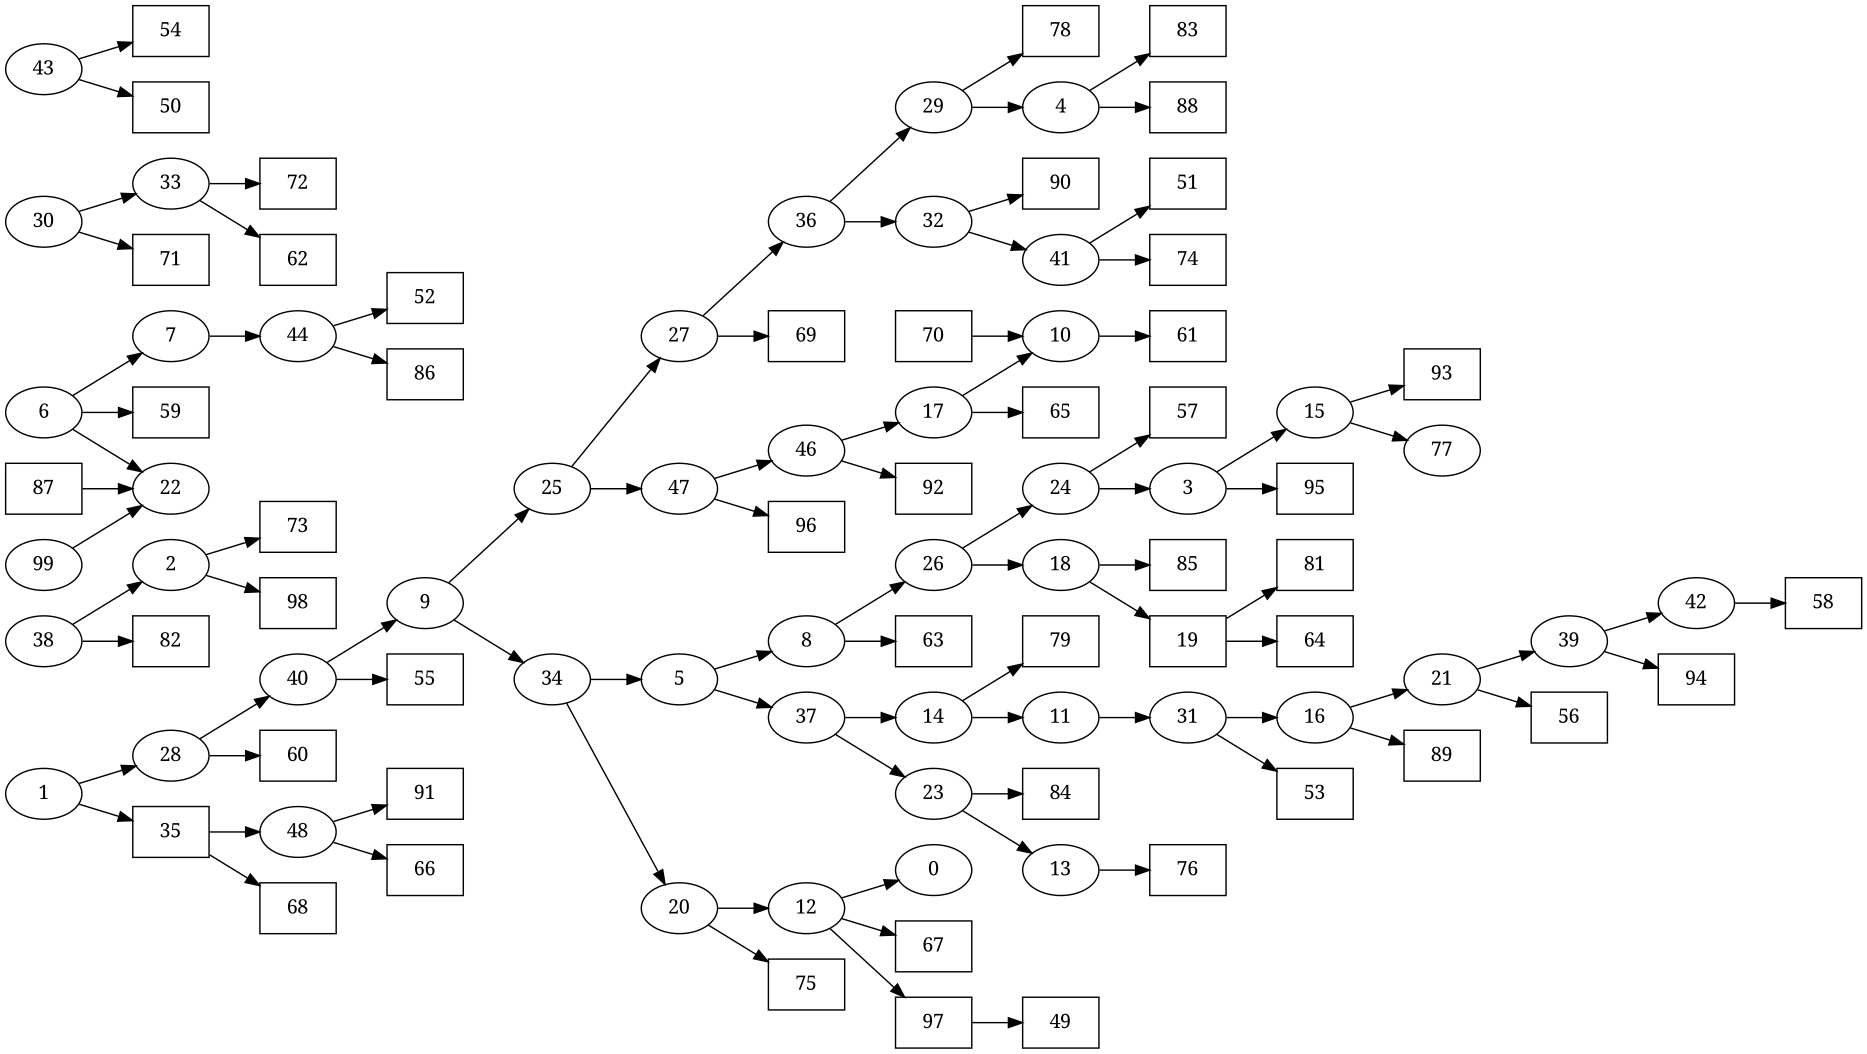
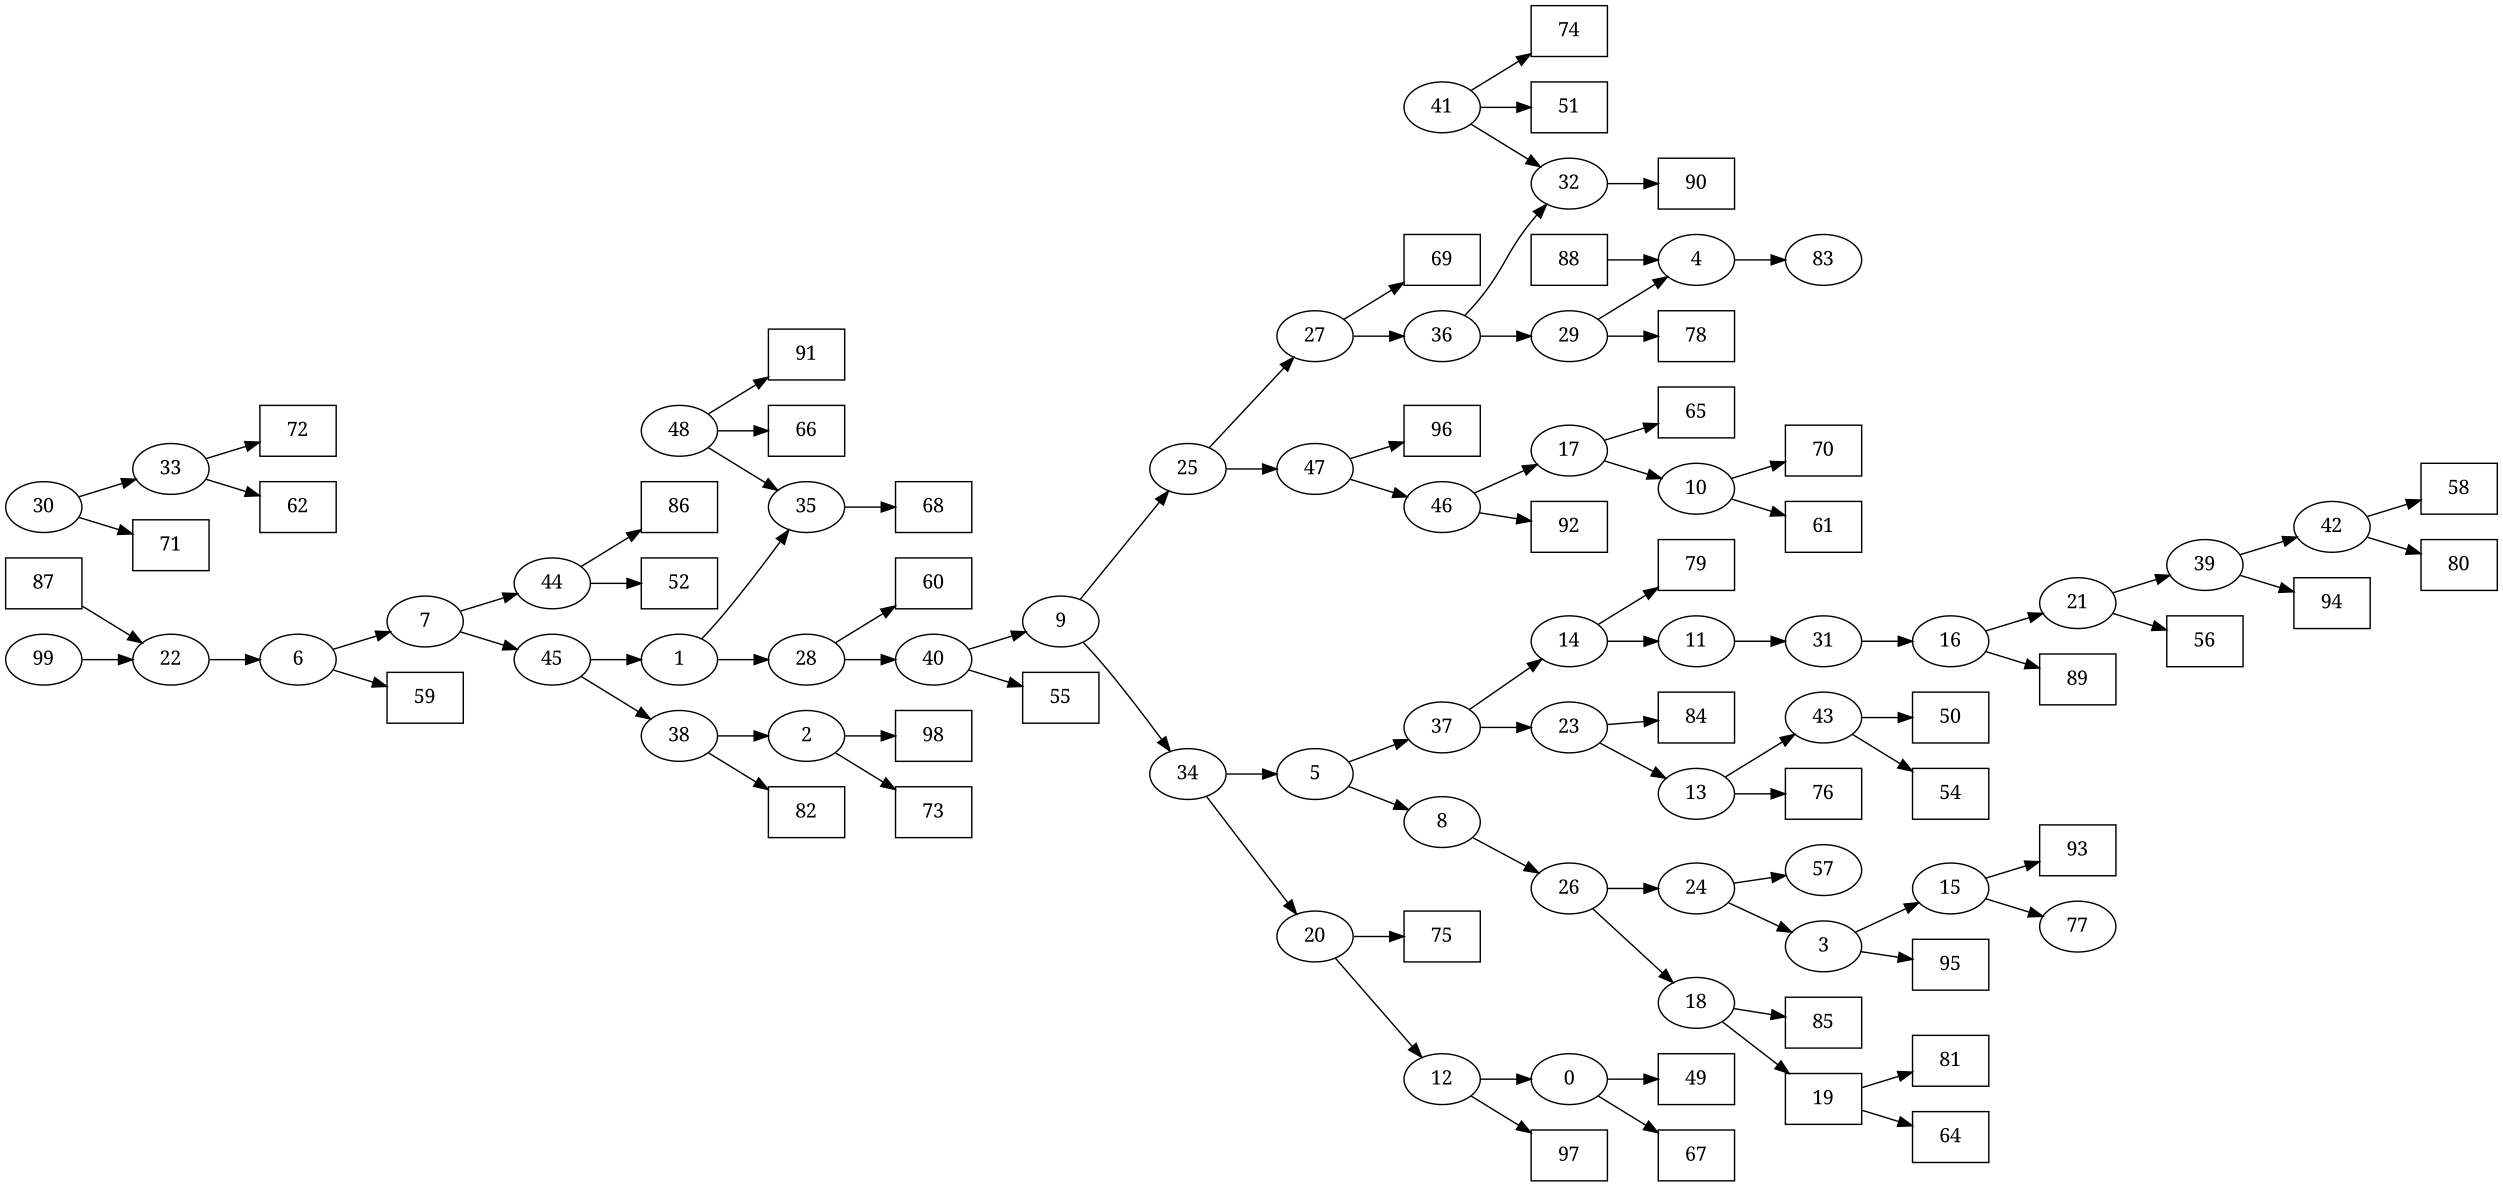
(1188, 31) -> (1824, 260)
(1117, 107) -> (1626, 260)
(991, 239) -> (1500, 142)
(990, 336) -> (1752, 472)
(1188, 412) -> (1824, 870)
(101, 447) -> (228, 660)
none -> (2459, 565)
(934, 641) -> none
none -> (552, 660)
none -> (1754, 759)
(1315, 794) -> none
(171, 832) -> (807, 507)
(228, 832) -> (737, 465)
(862, 925) -> (1622, 1111)
(990, 1023) -> (1626, 1079)
